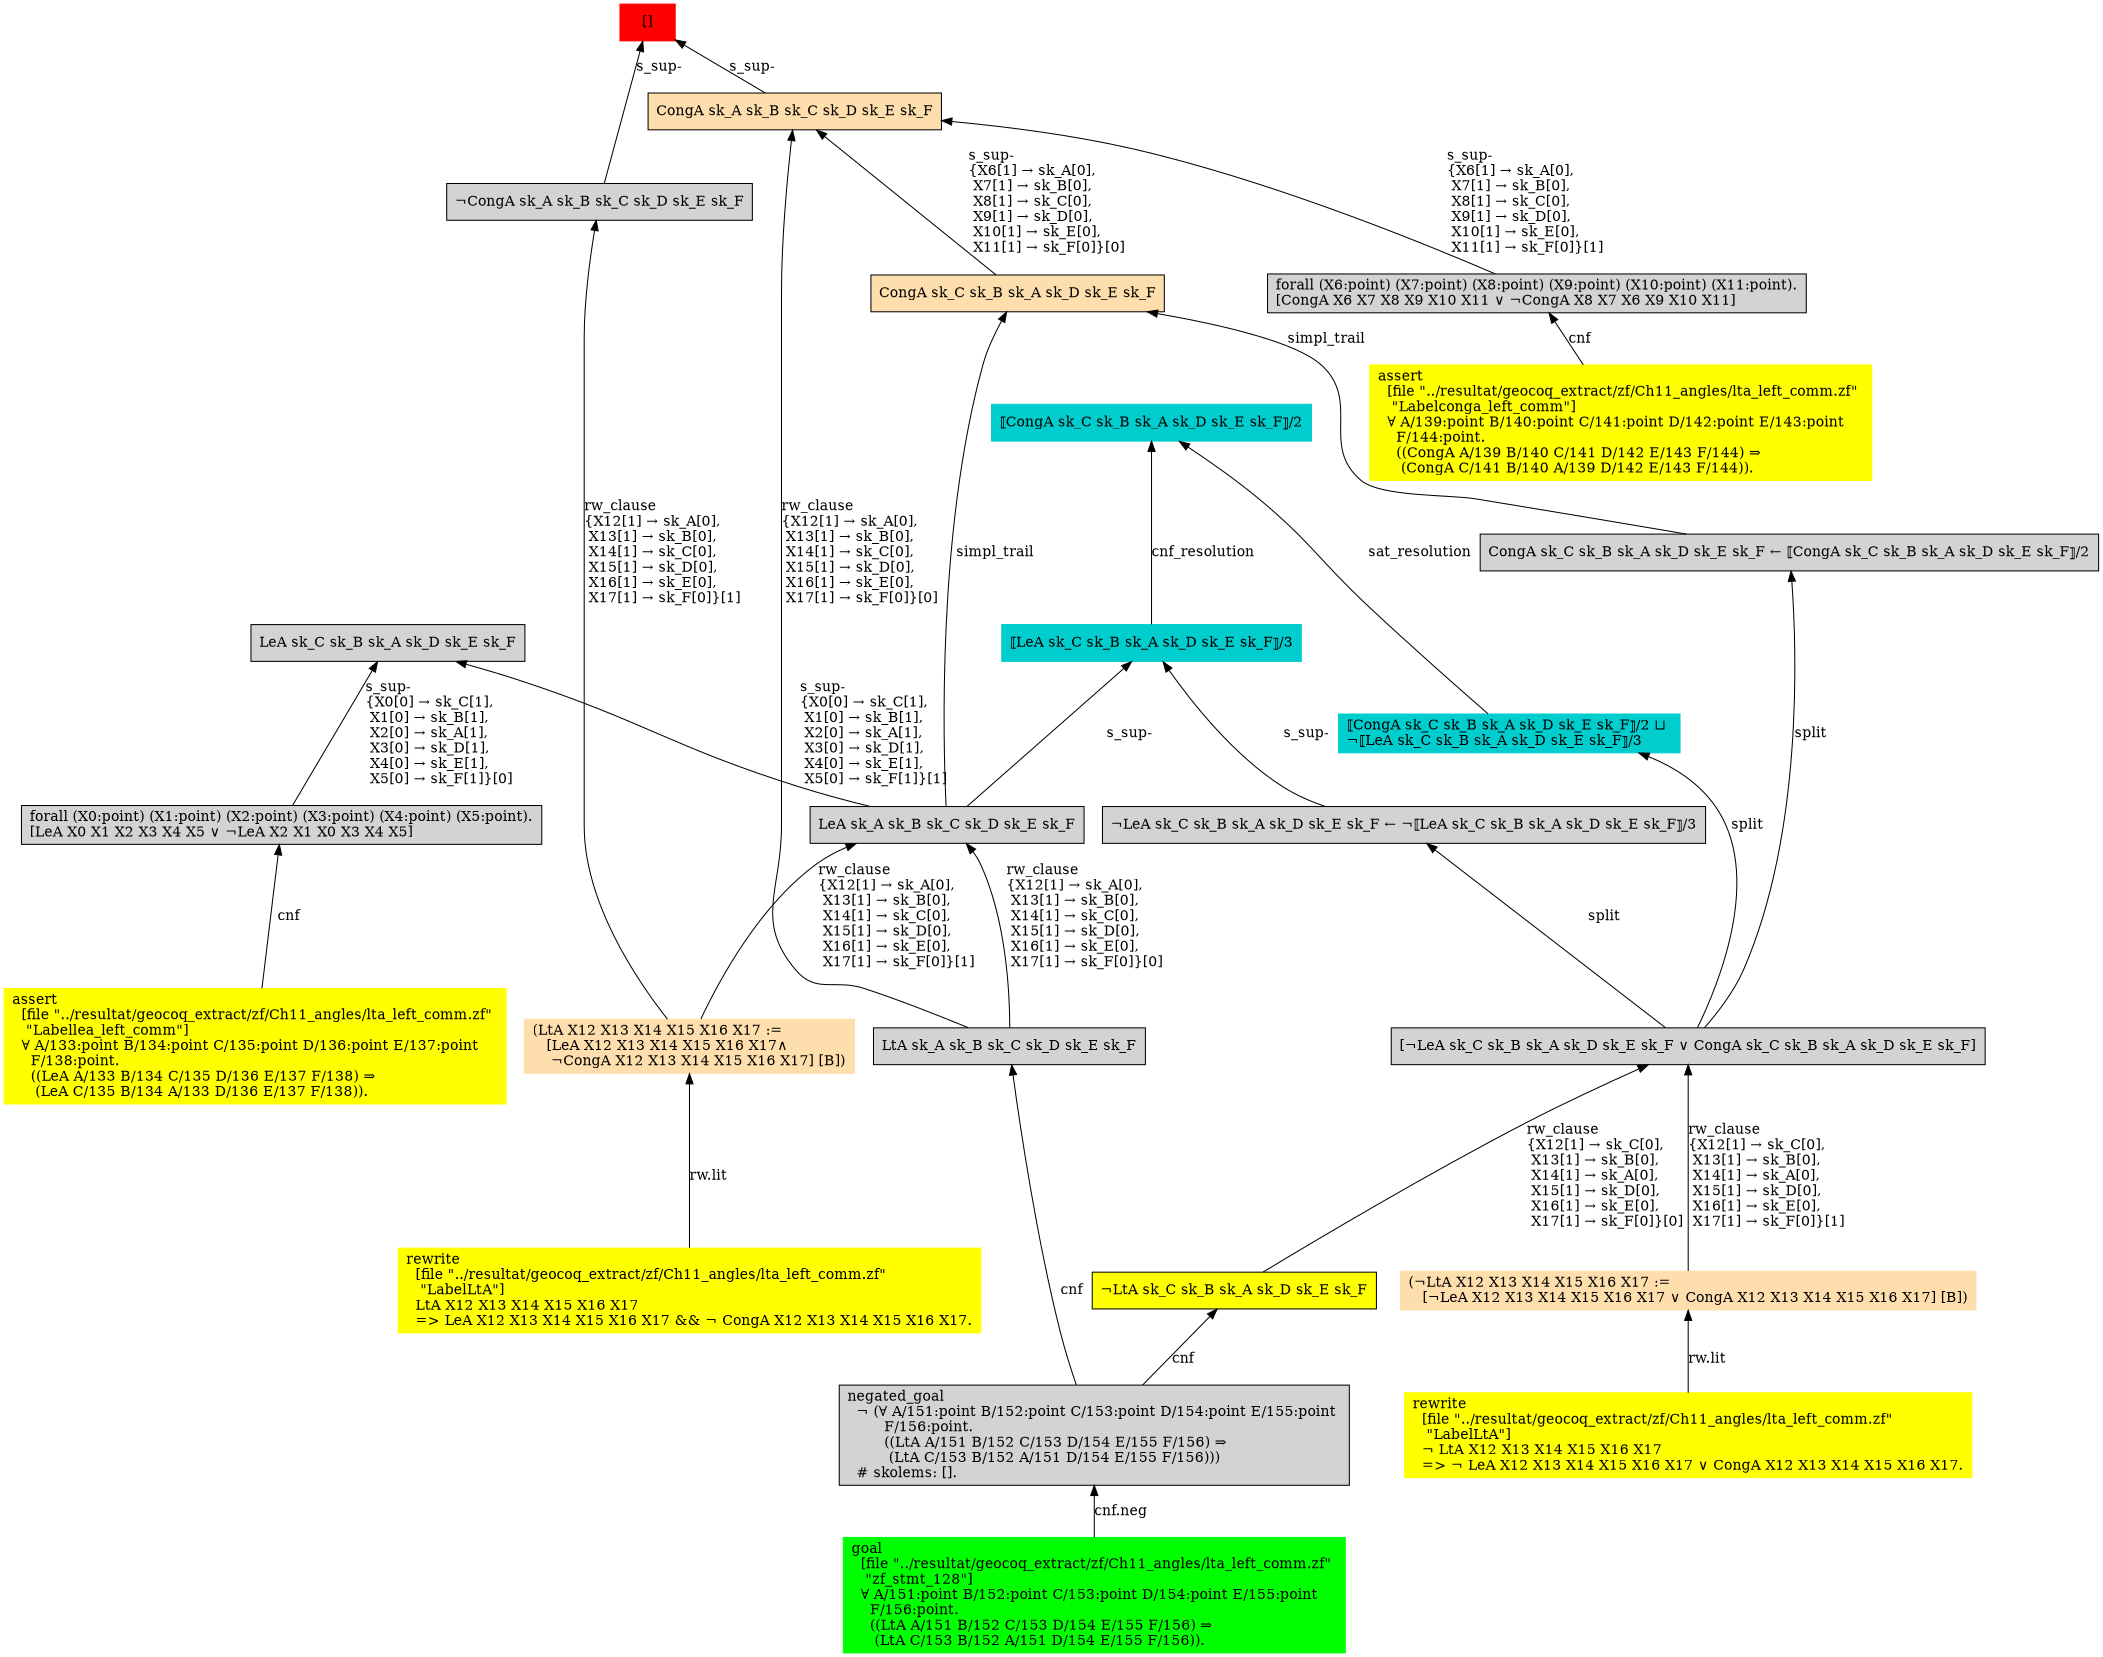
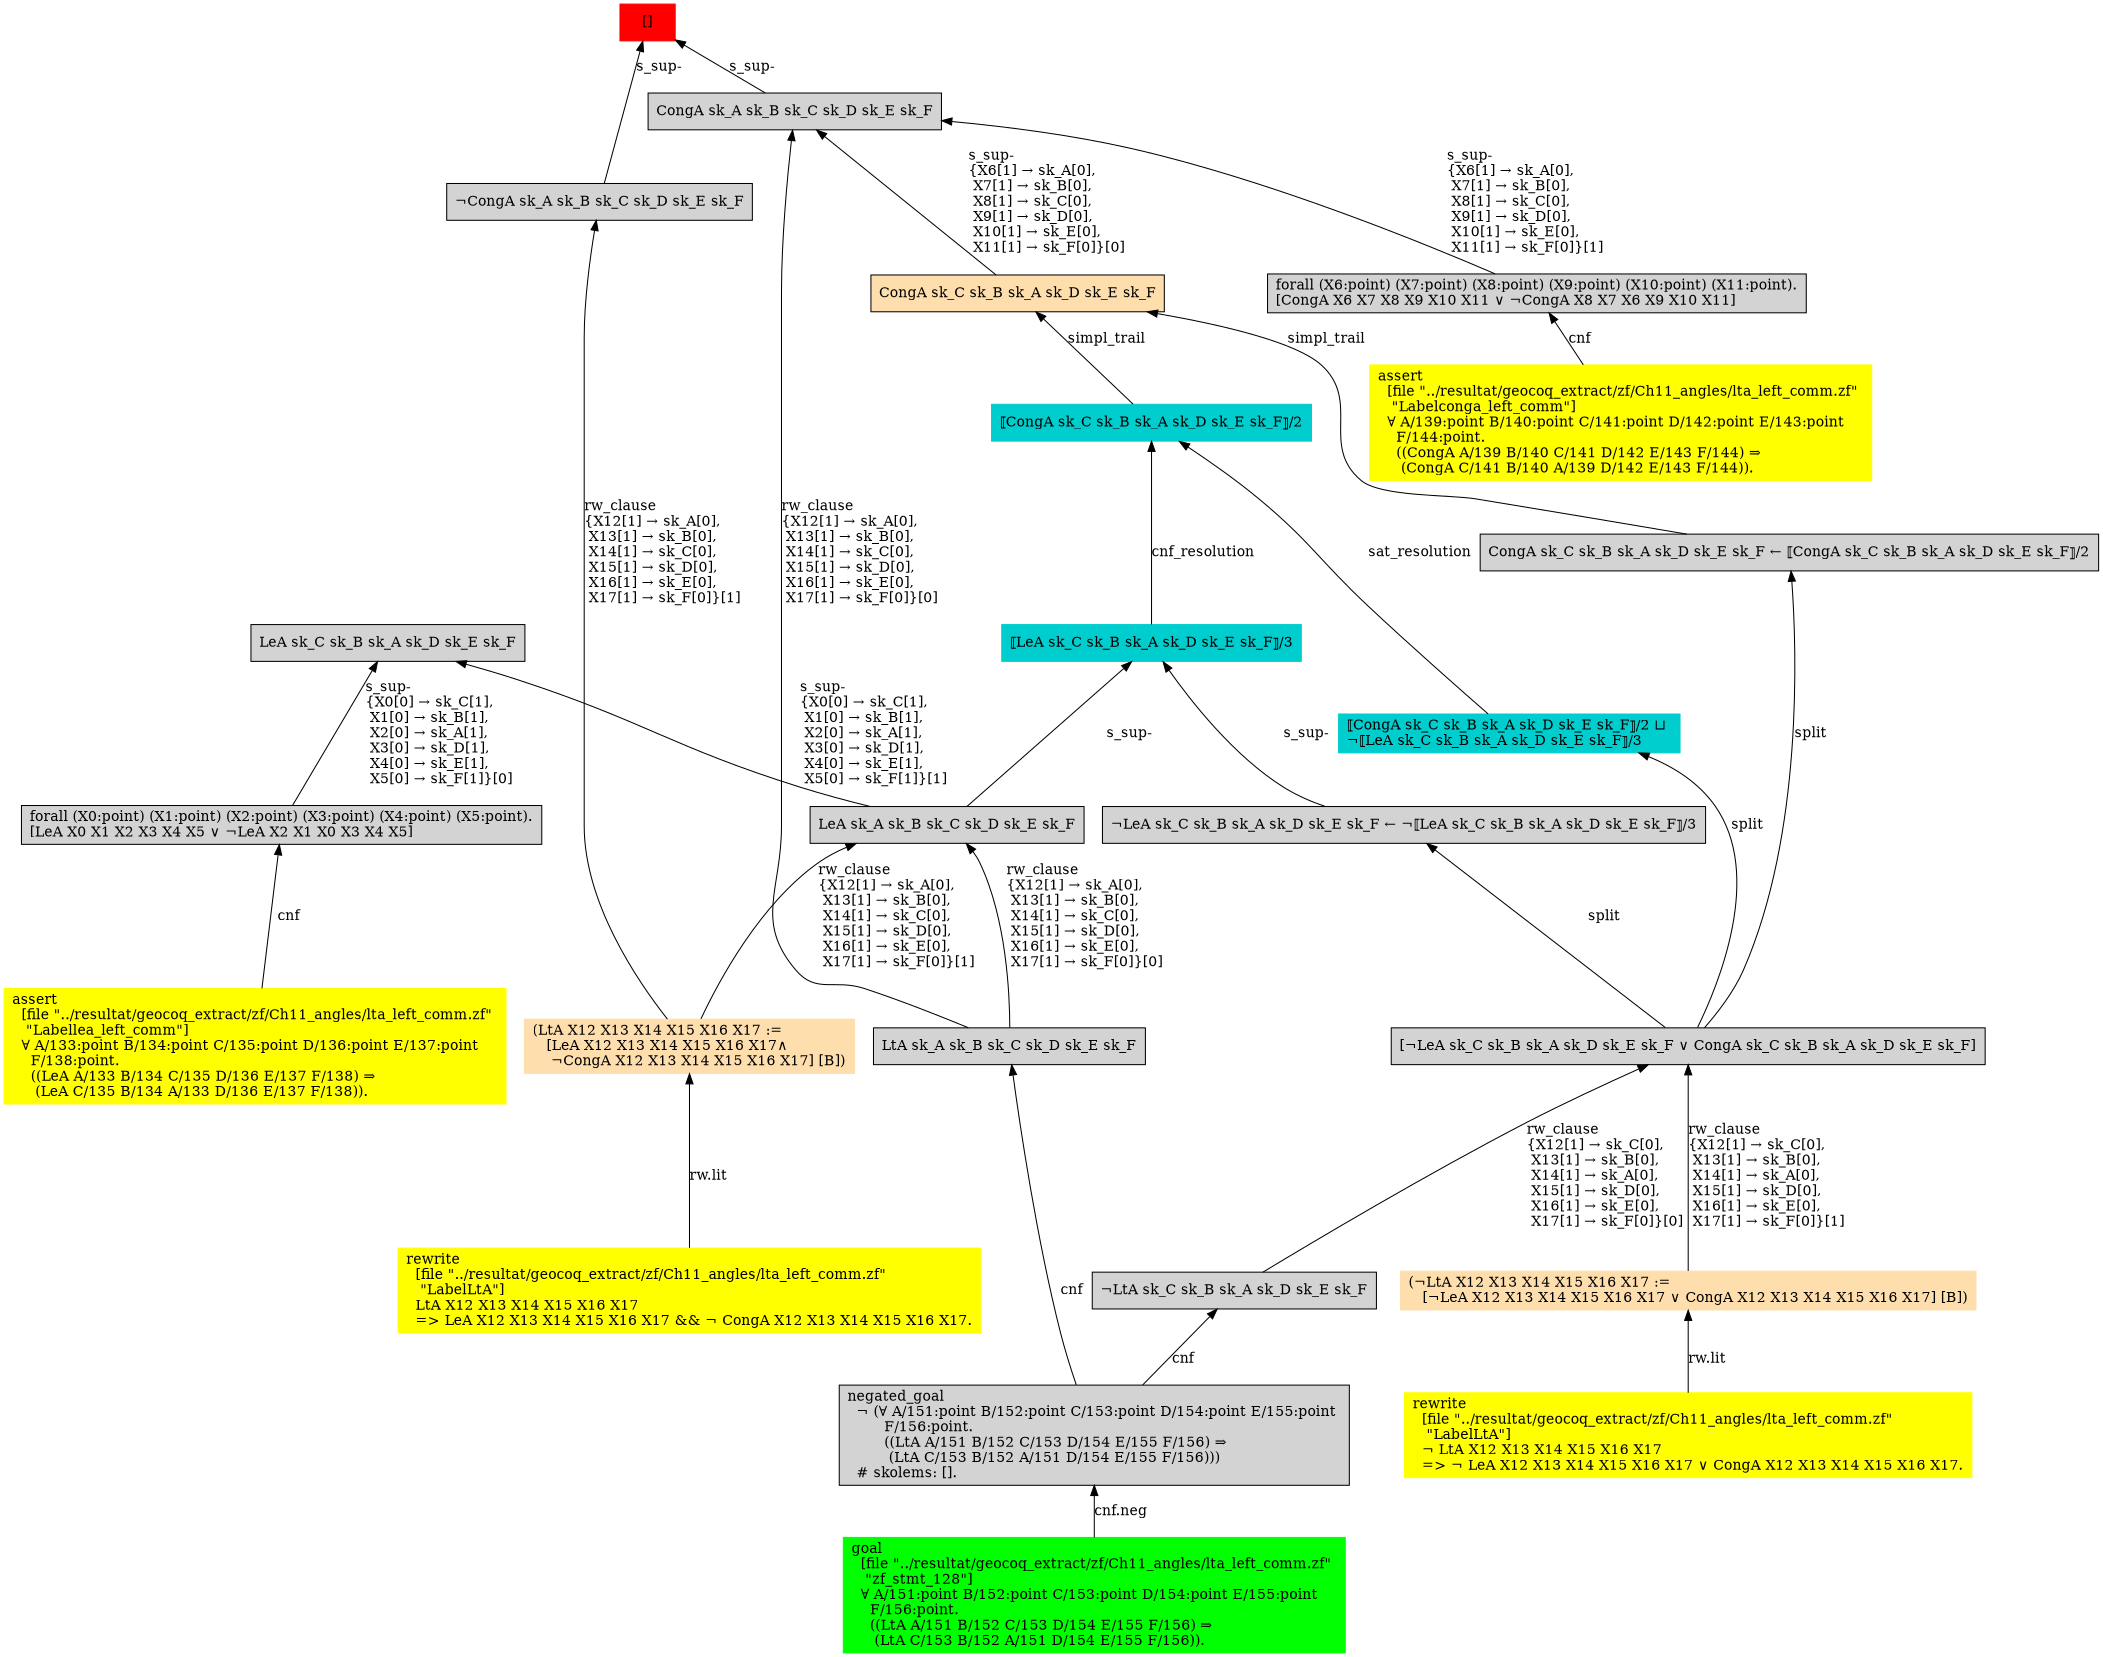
(795, 111) -> (795, 111)
(950, 560) -> (1088, 362)
(1234, 1291) -> (1234, 1291)
